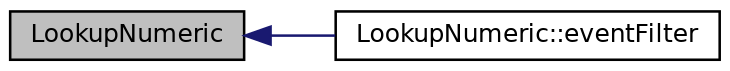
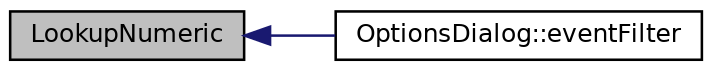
(528, 36) -> (519, 36)
